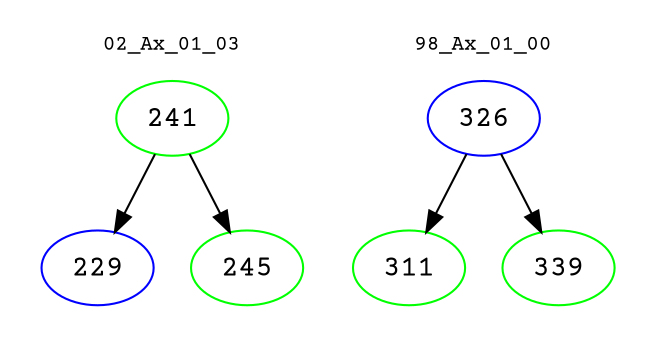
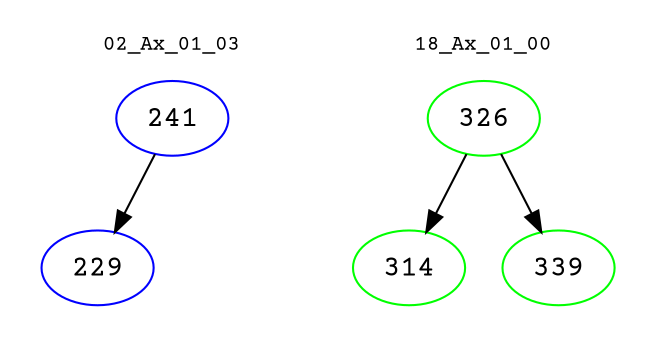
(484, 45) -> (484, 45)
(172, 118) -> (172, 118)
(484, 118) -> (484, 118)
(247, 268) -> none
(409, 268) -> (409, 268)
